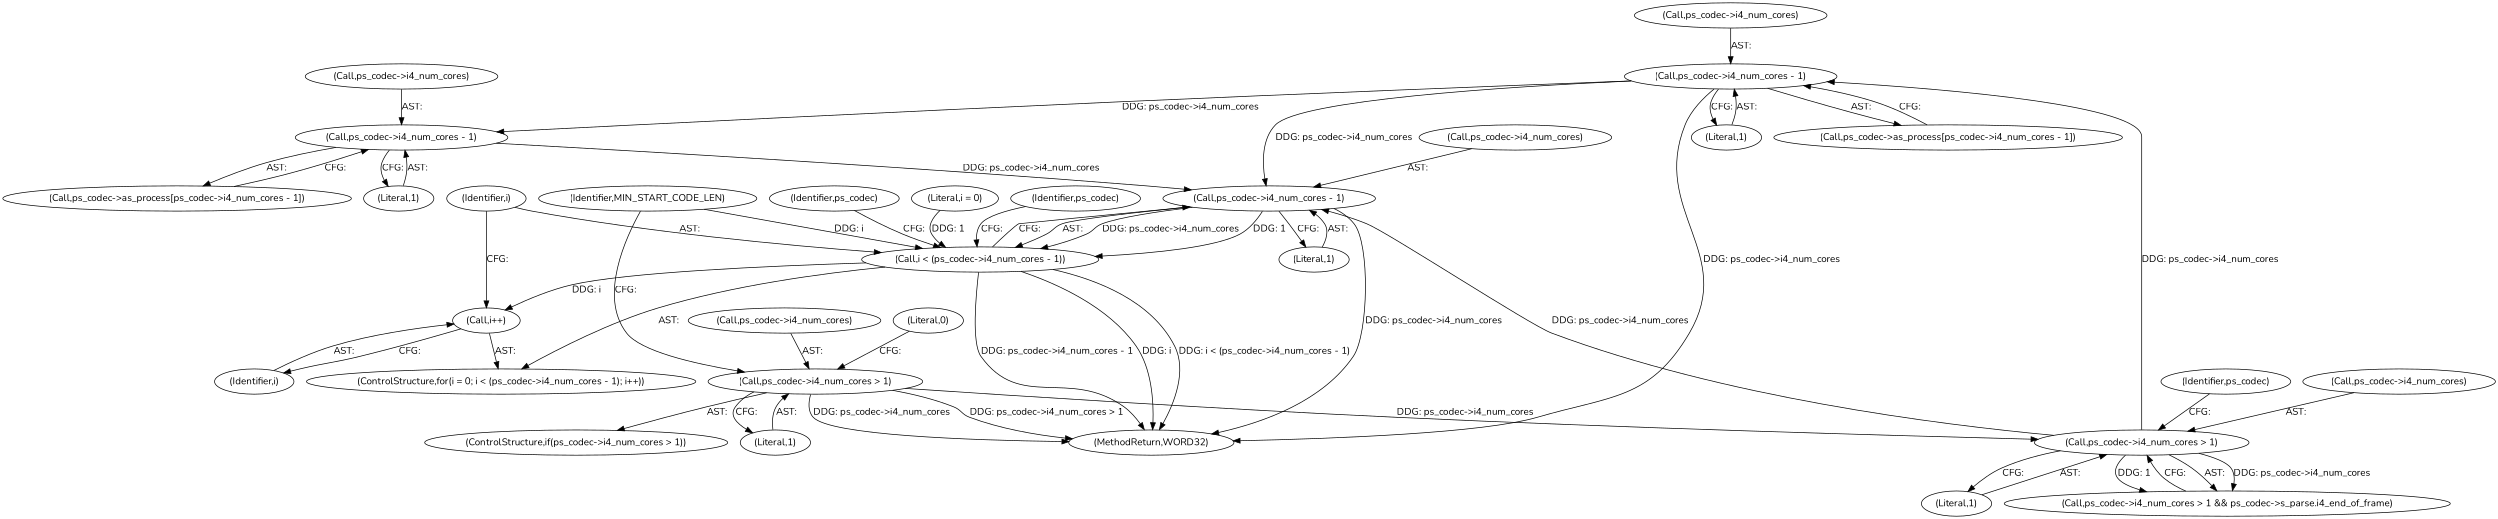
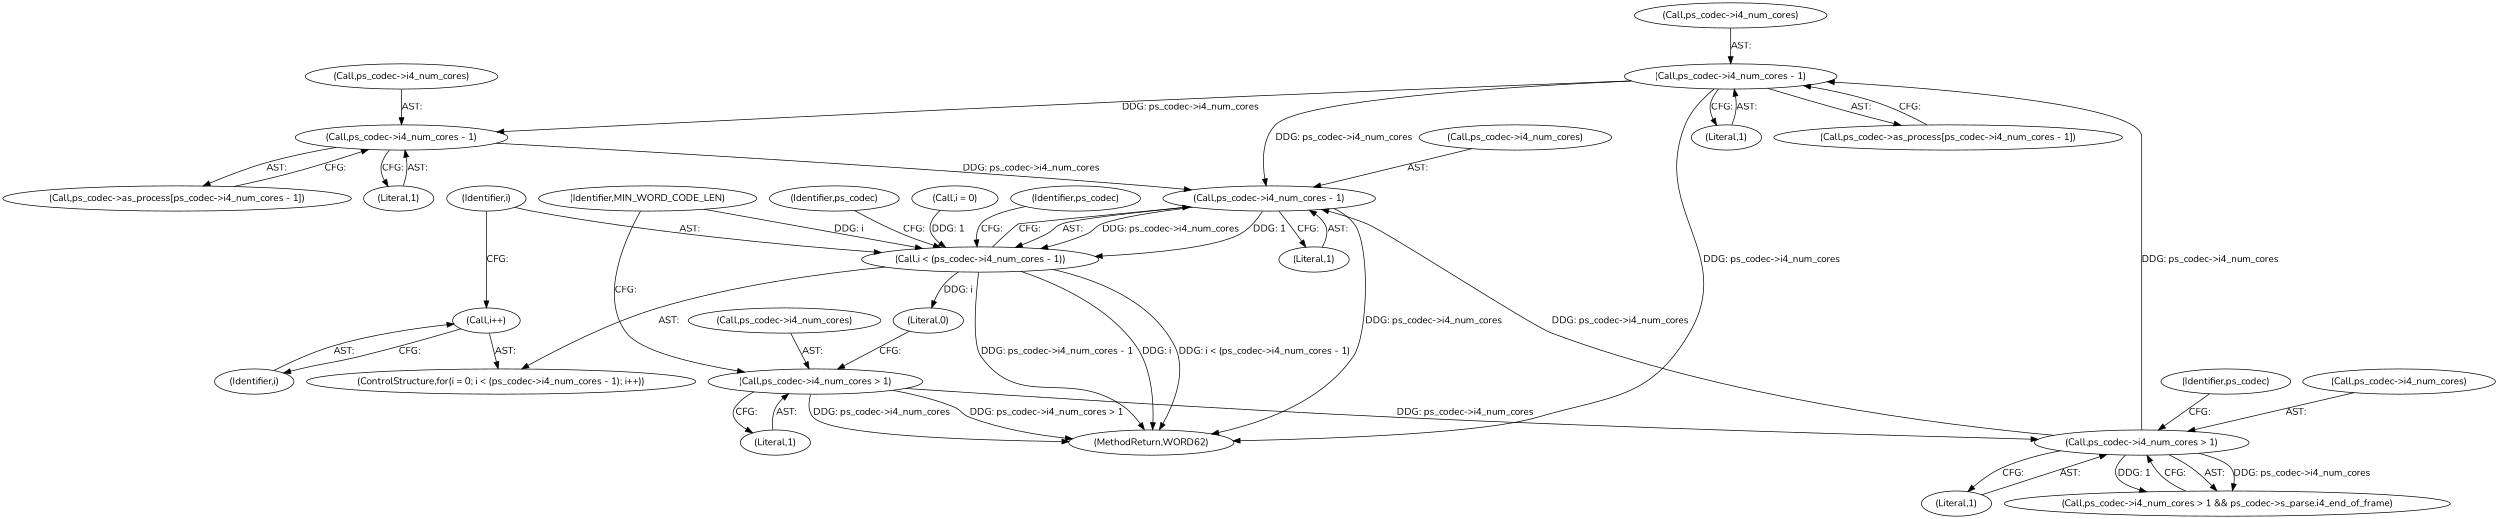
(648, 198) -> (648, 198)
(955, 198) -> (955, 198)
(686, 271) -> (944, 285)
(576, 443) -> none
(1151, 443) -> (1151, 443)
